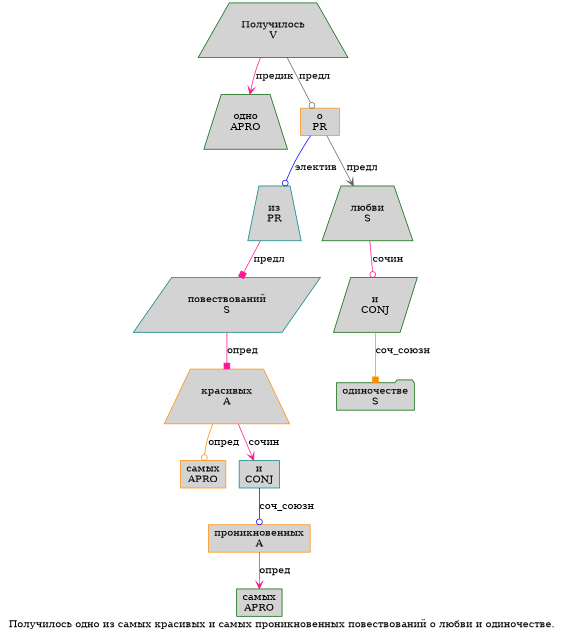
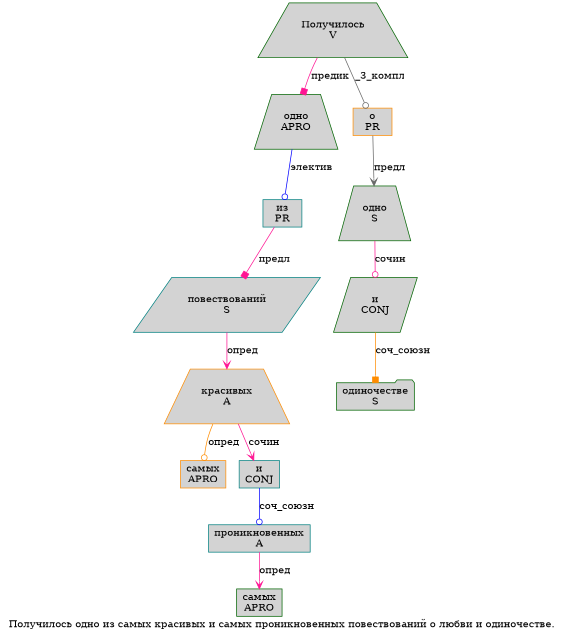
(255, 72) -> (311, 72)
(315, 76) -> (380, 76)
(297, 157) -> (289, 172)
(274, 213) -> (282, 213)
(367, 213) -> (375, 213)
(227, 347) -> (227, 347)
(259, 538) -> (259, 538)
